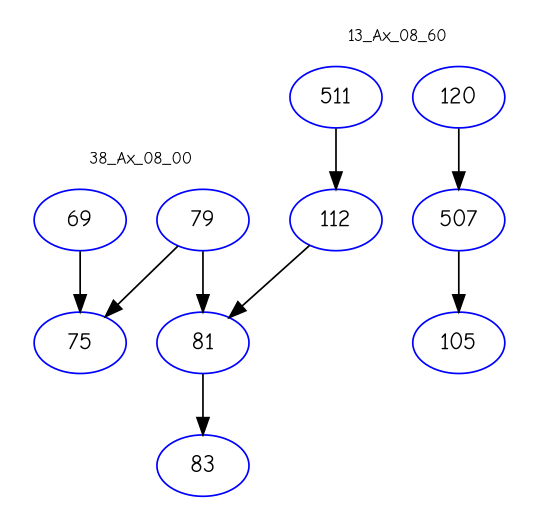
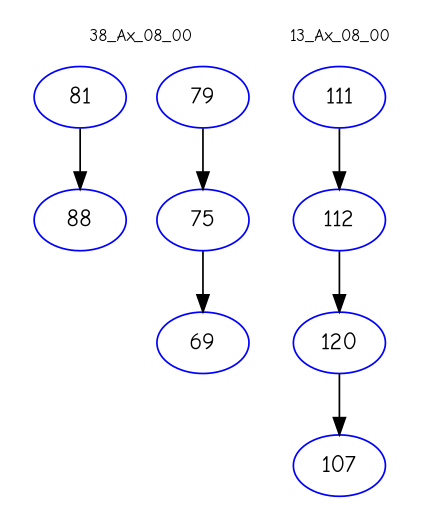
(397, 37) -> (340, 37)
(336, 97) -> (339, 97)
(459, 220) -> (339, 466)
(288, 265) -> (339, 273)
(80, 273) -> (203, 273)
(203, 273) -> none
(459, 343) -> none
(203, 466) -> (80, 220)
